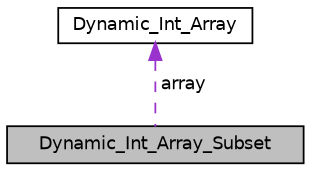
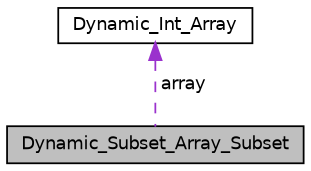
(155, 145) -> (155, 145)
